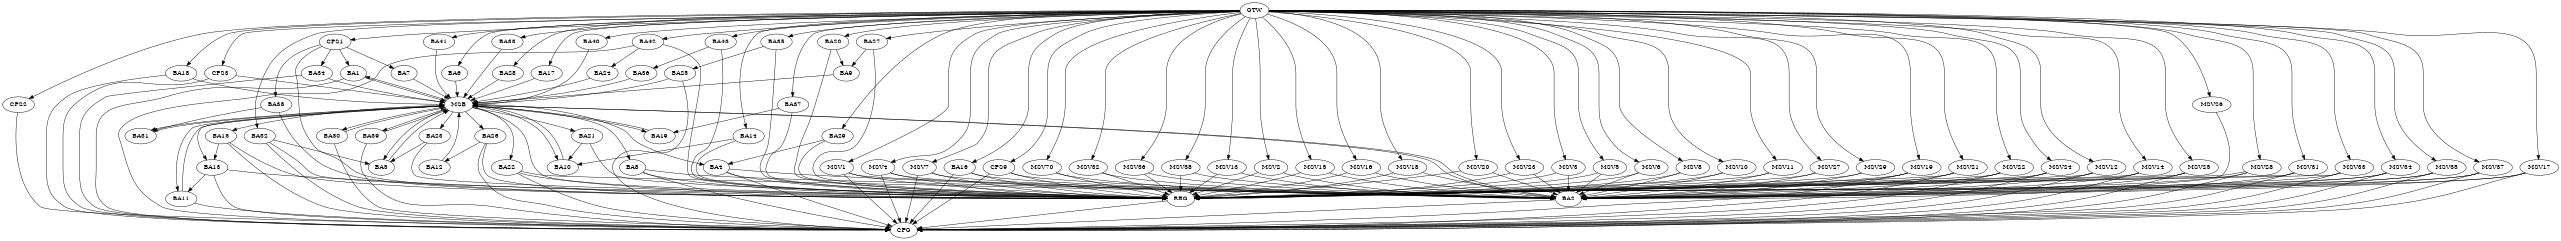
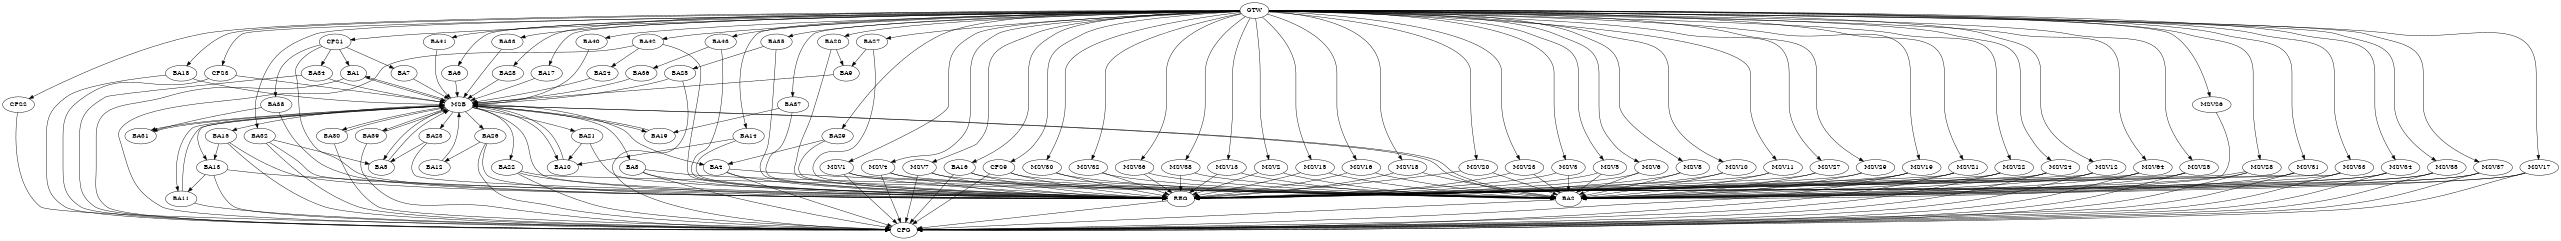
(1042, 167) -> (1042, 167)
(2153, 167) -> (2153, 167)
